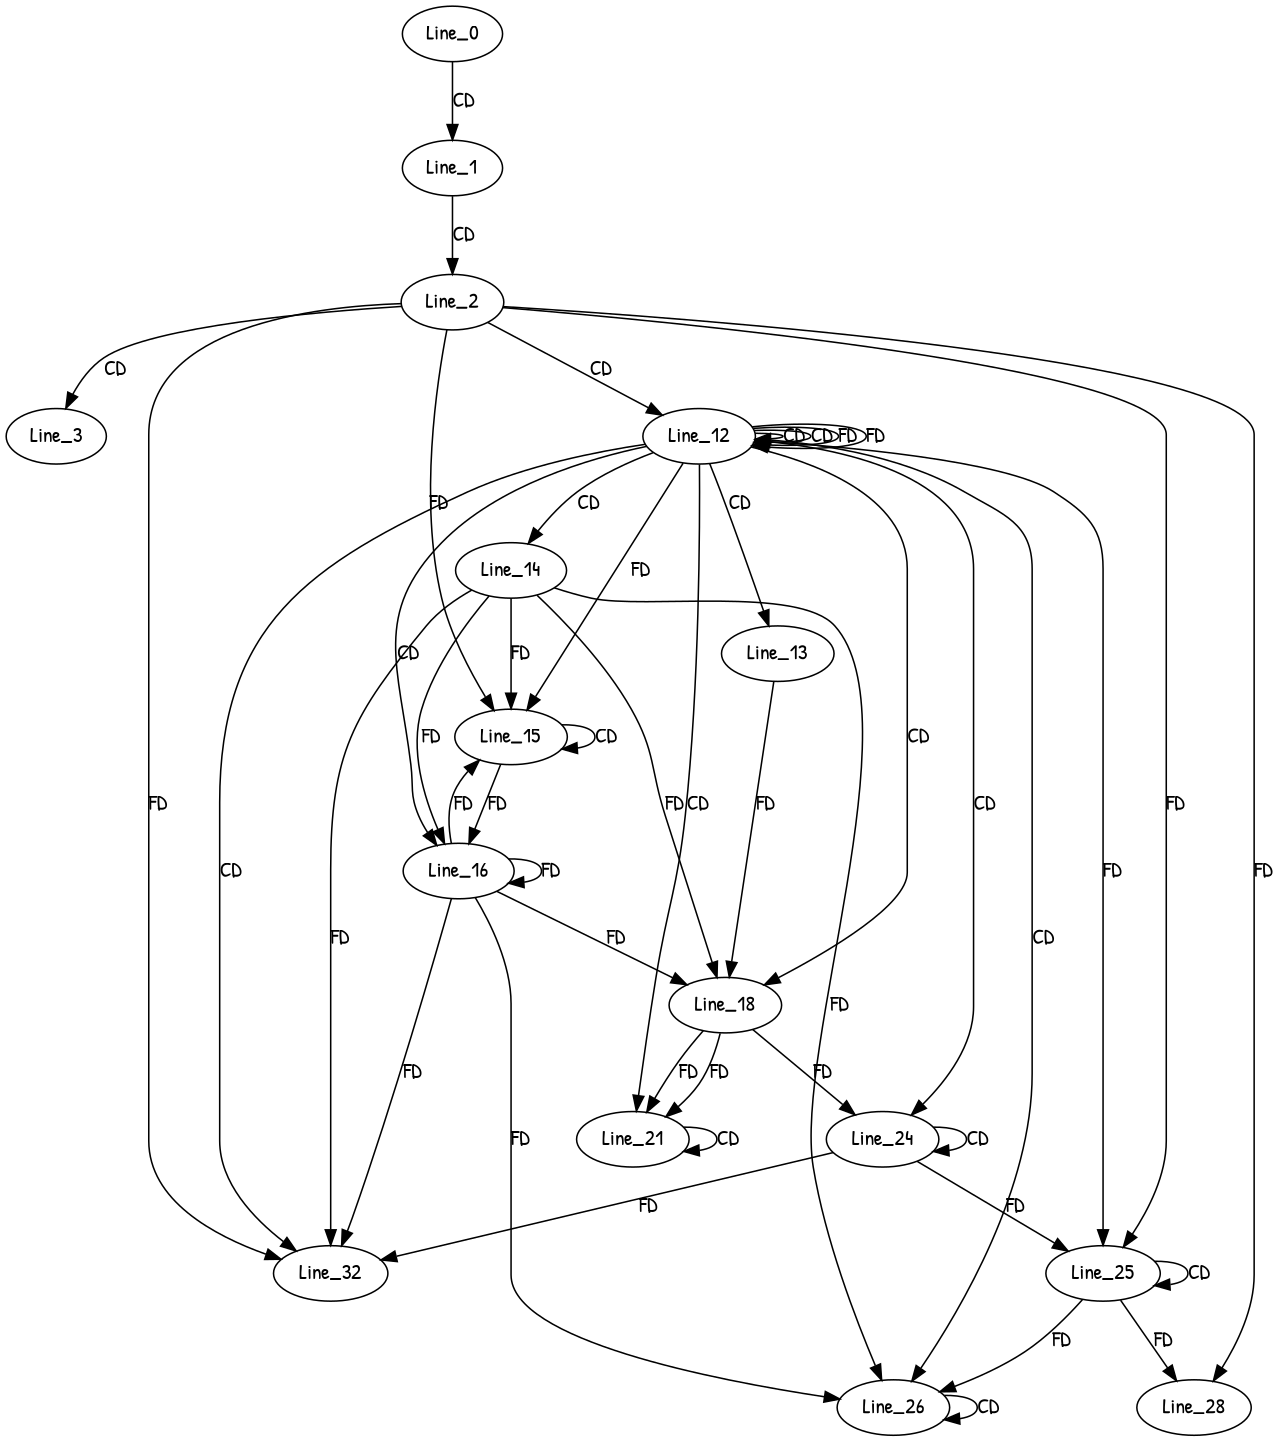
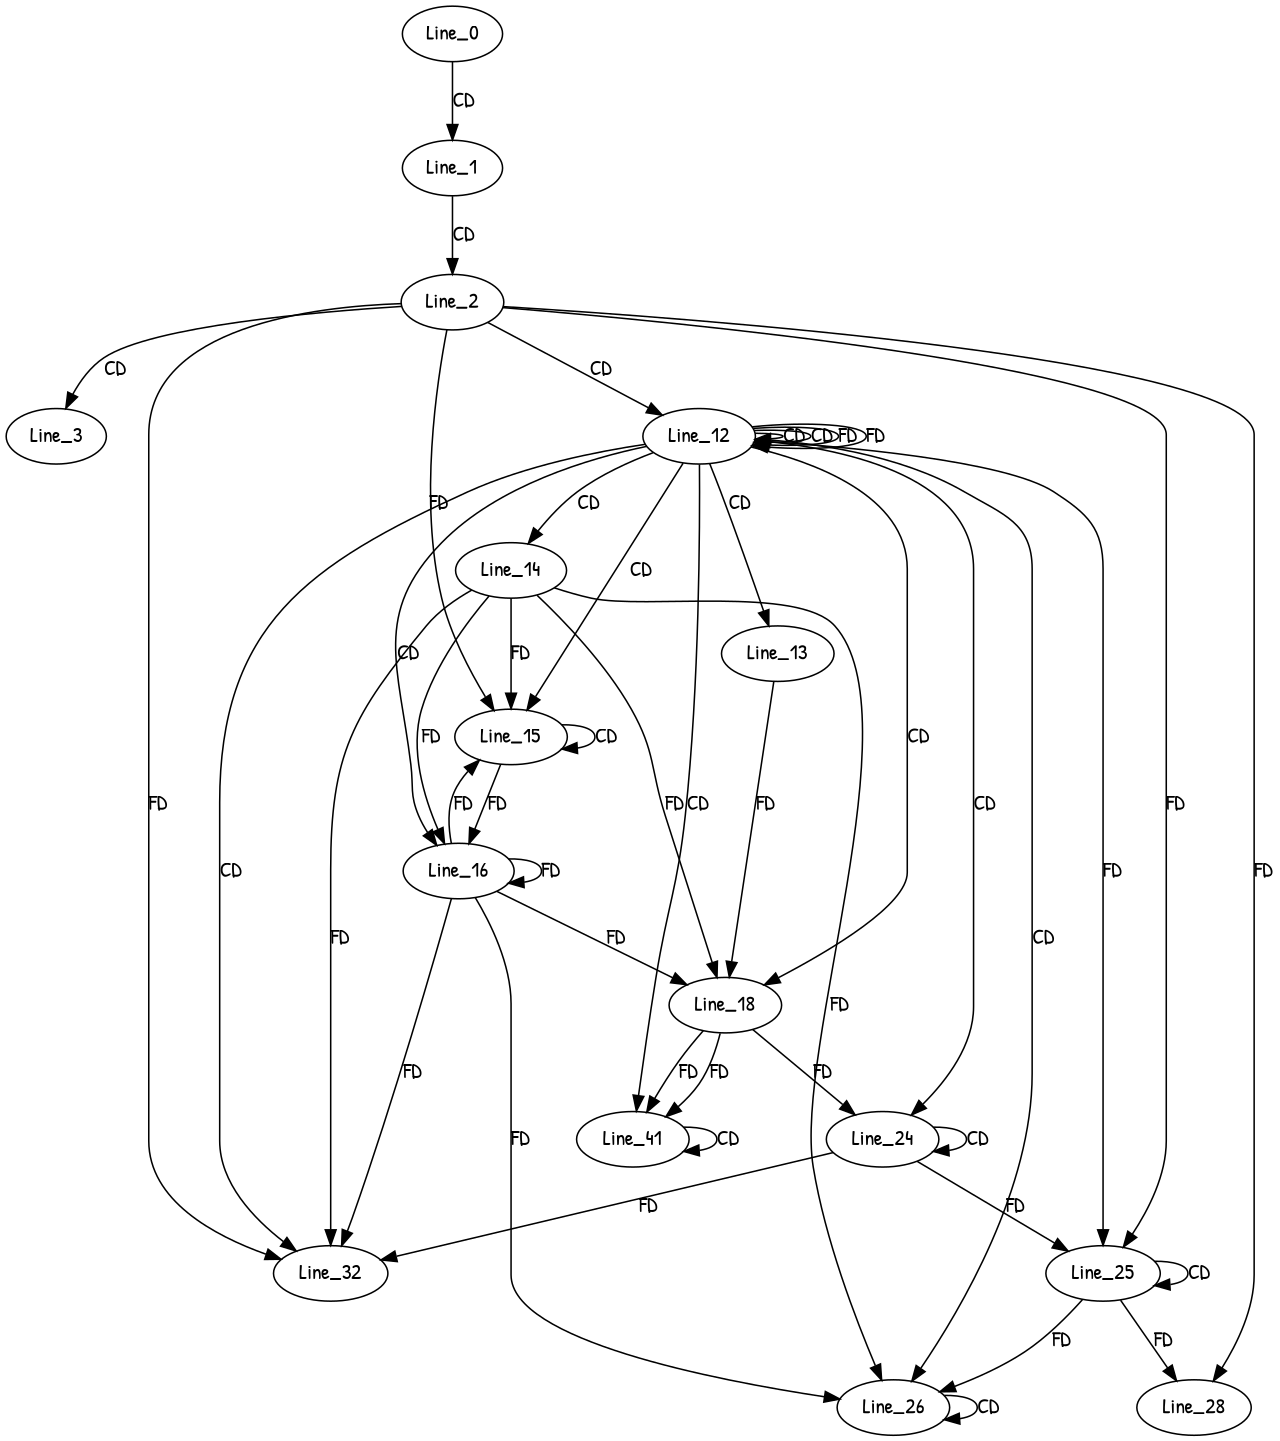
(641, 570) -> (641, 570)
(633, 1139) -> (633, 1139)
